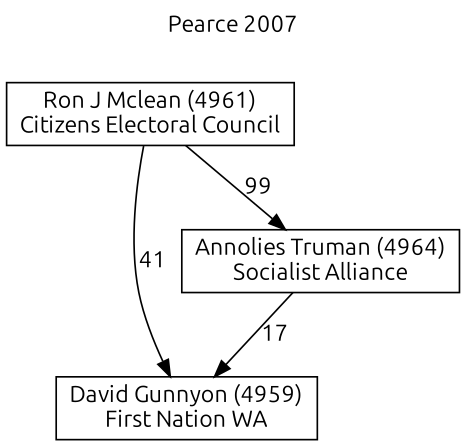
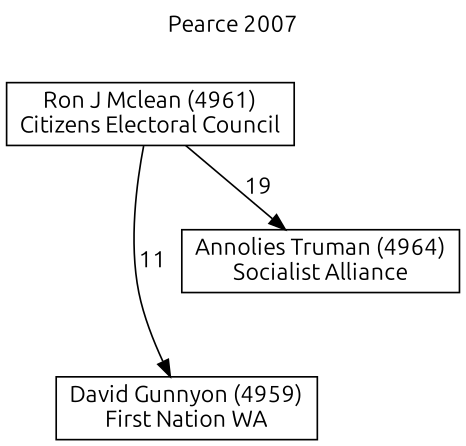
(259, 188) -> (259, 188)
(153, 261) -> (153, 261)
(259, 329) -> none
